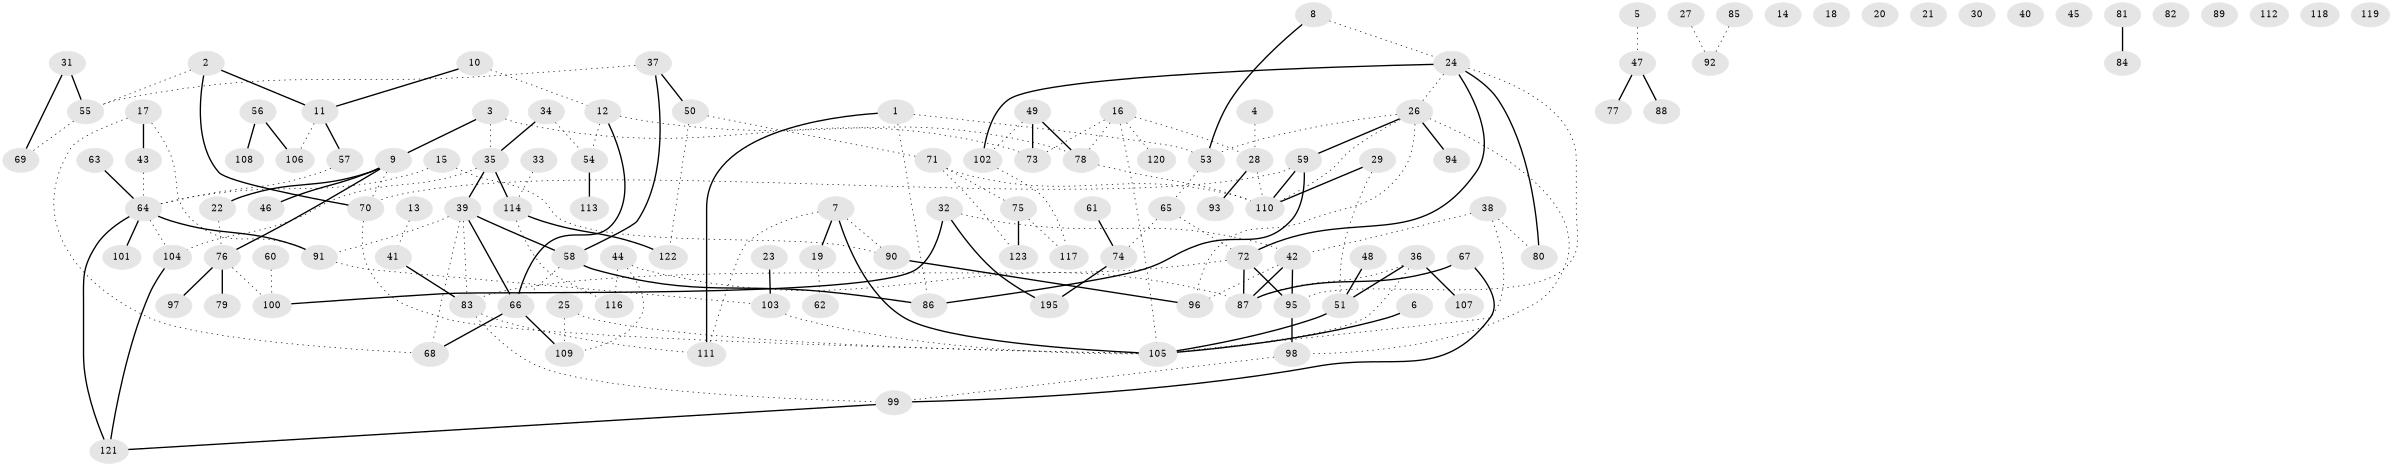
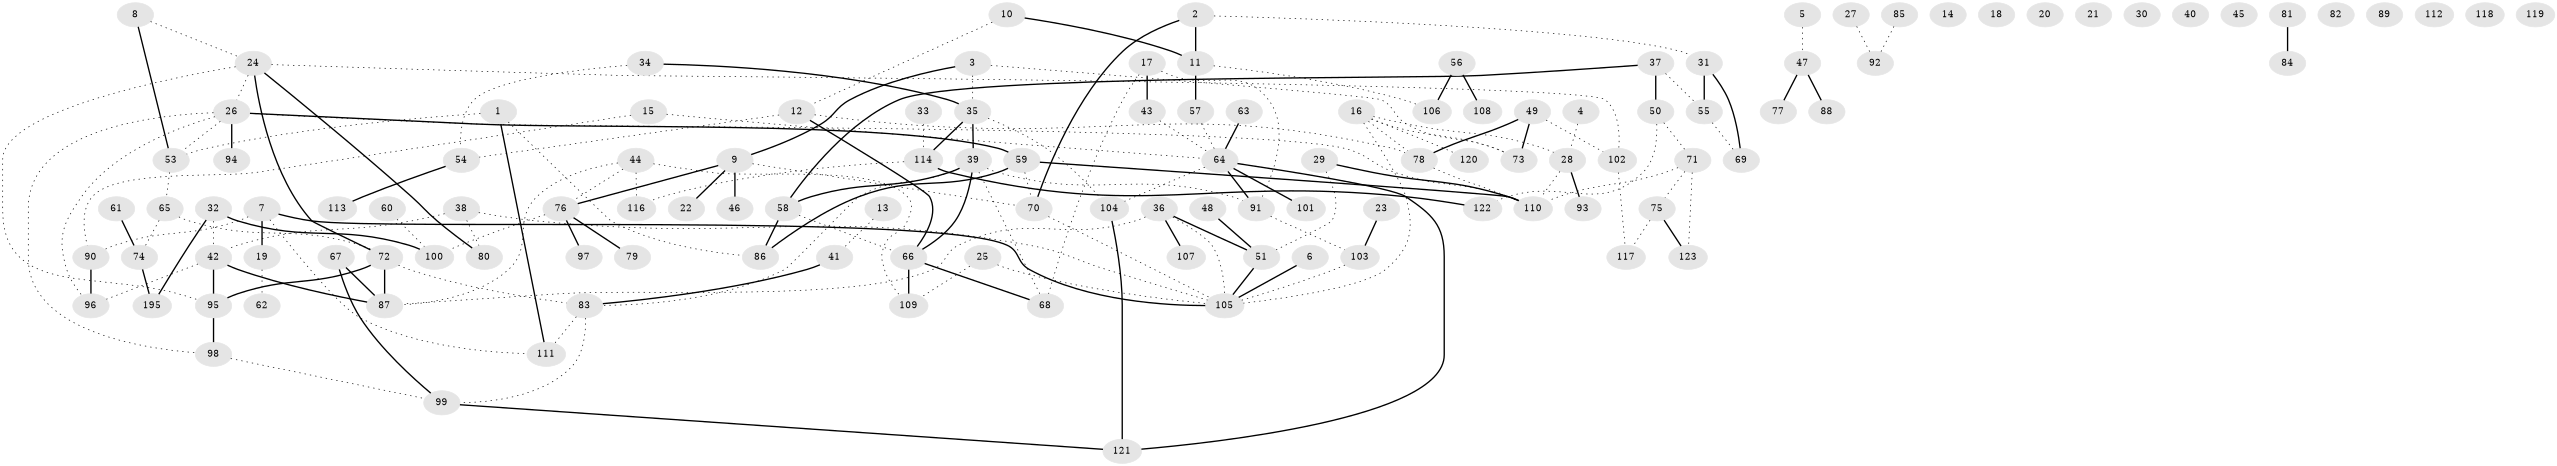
(1192, 74) -> (965, 79)
(146, 88) -> (1453, 26)
(220, 233) -> (599, 185)
